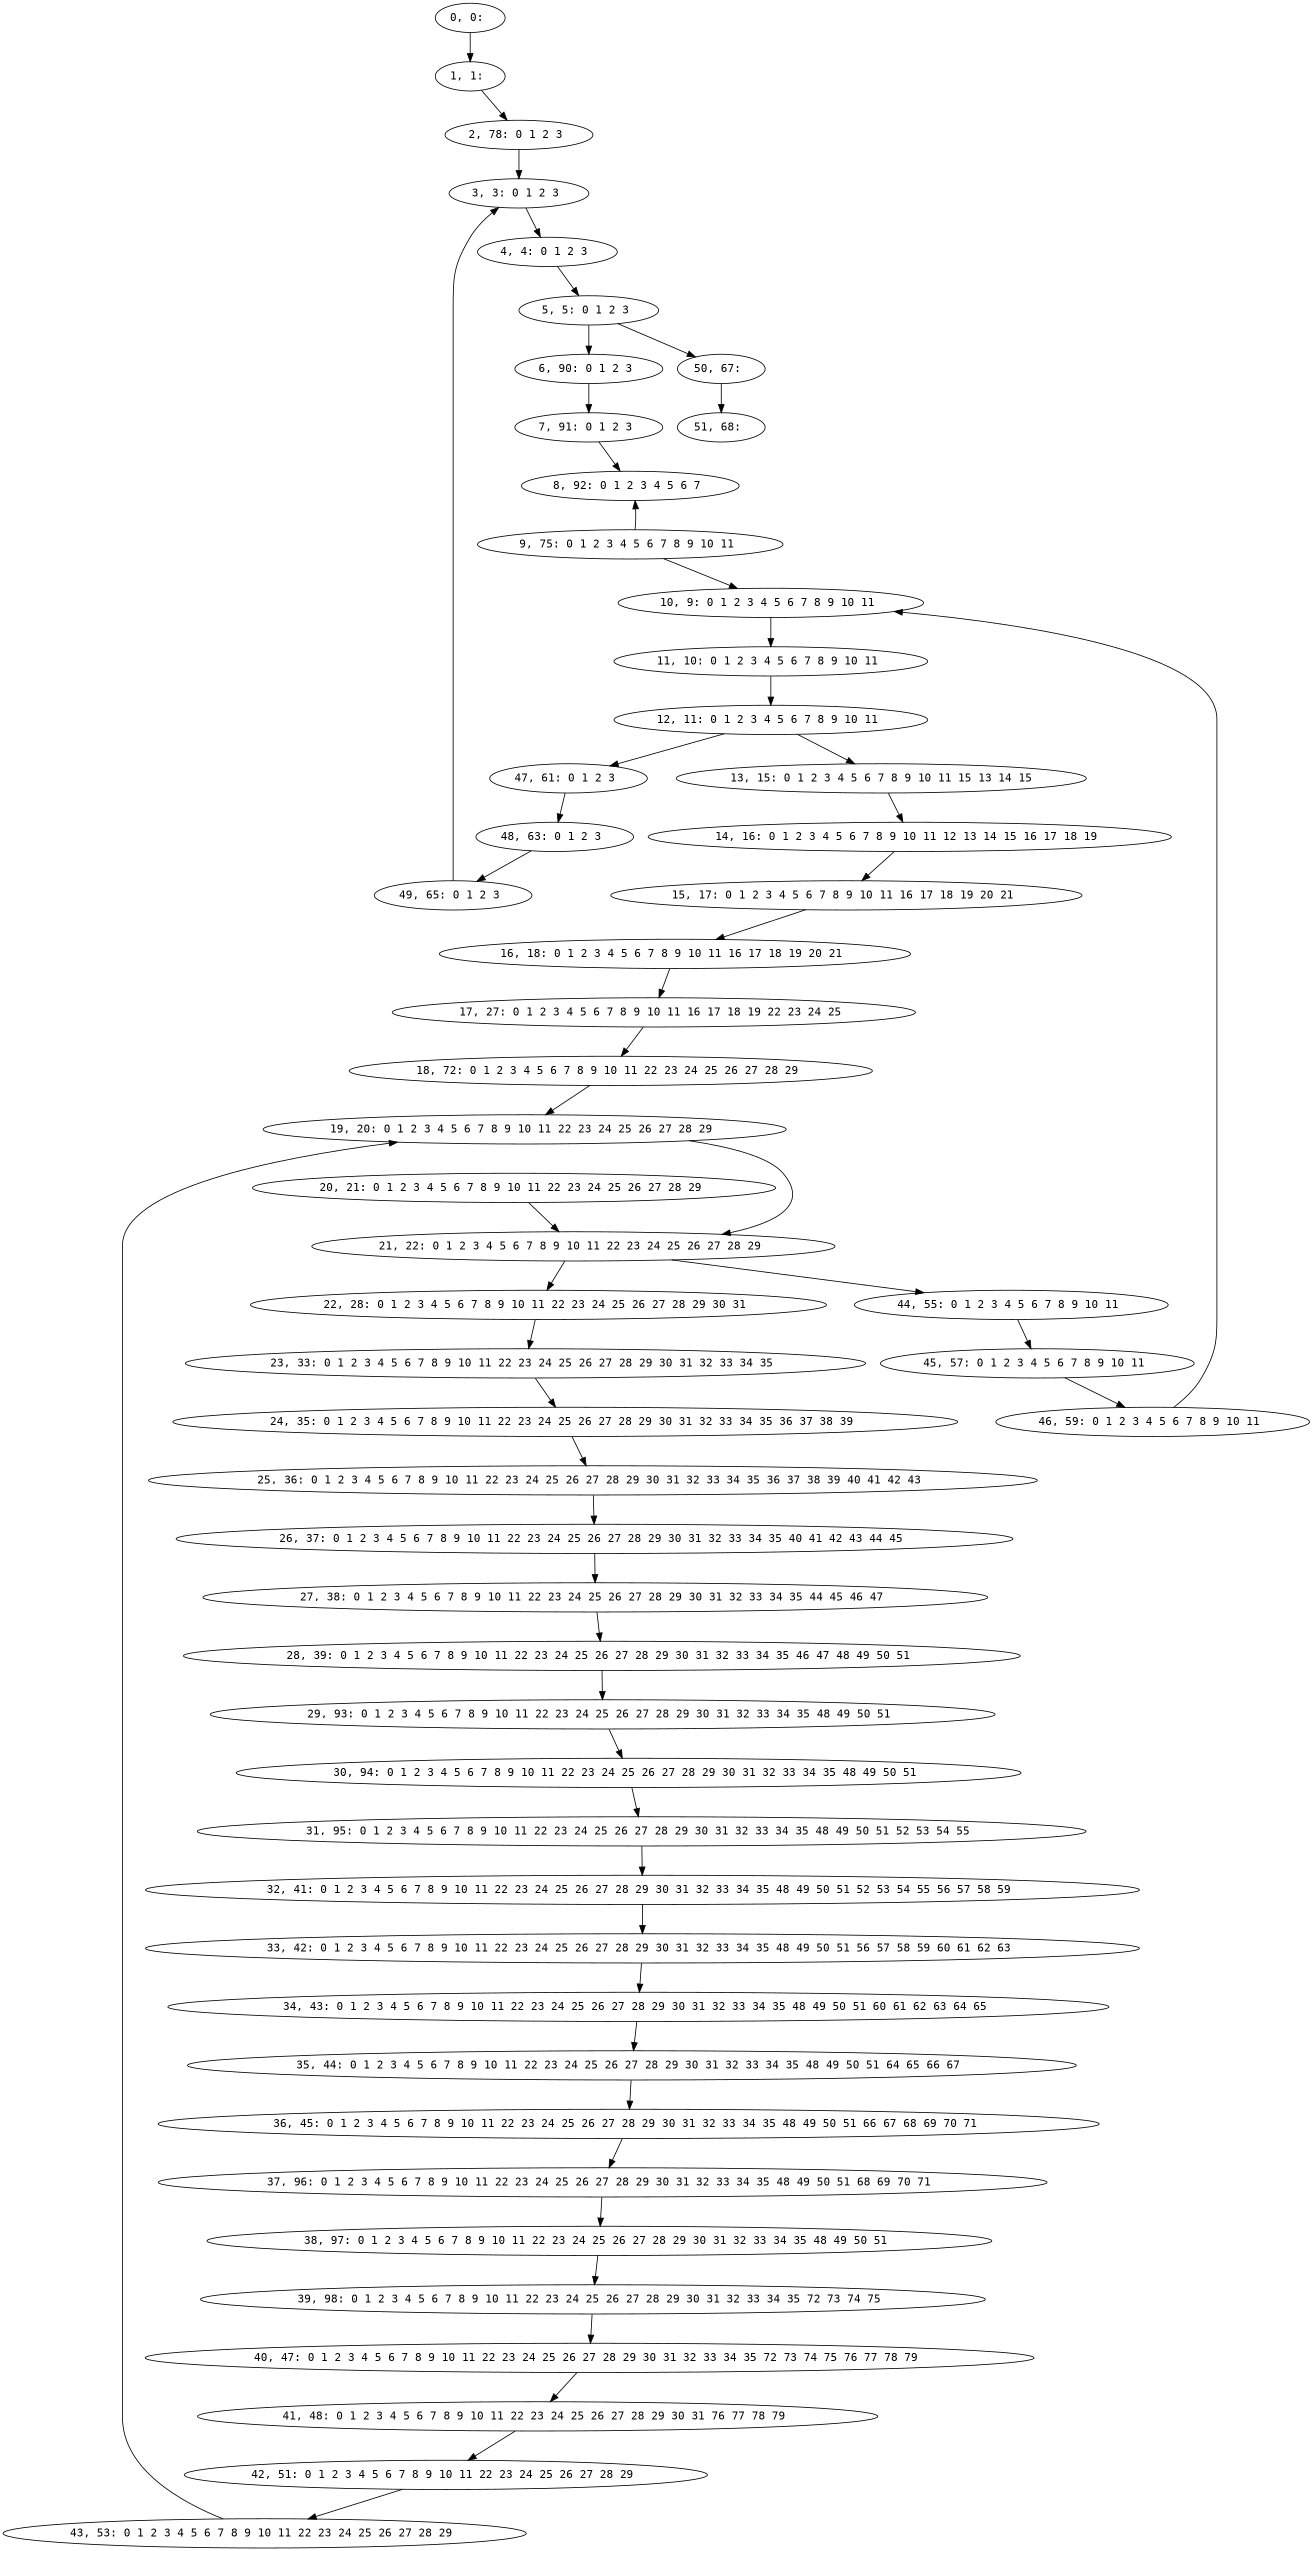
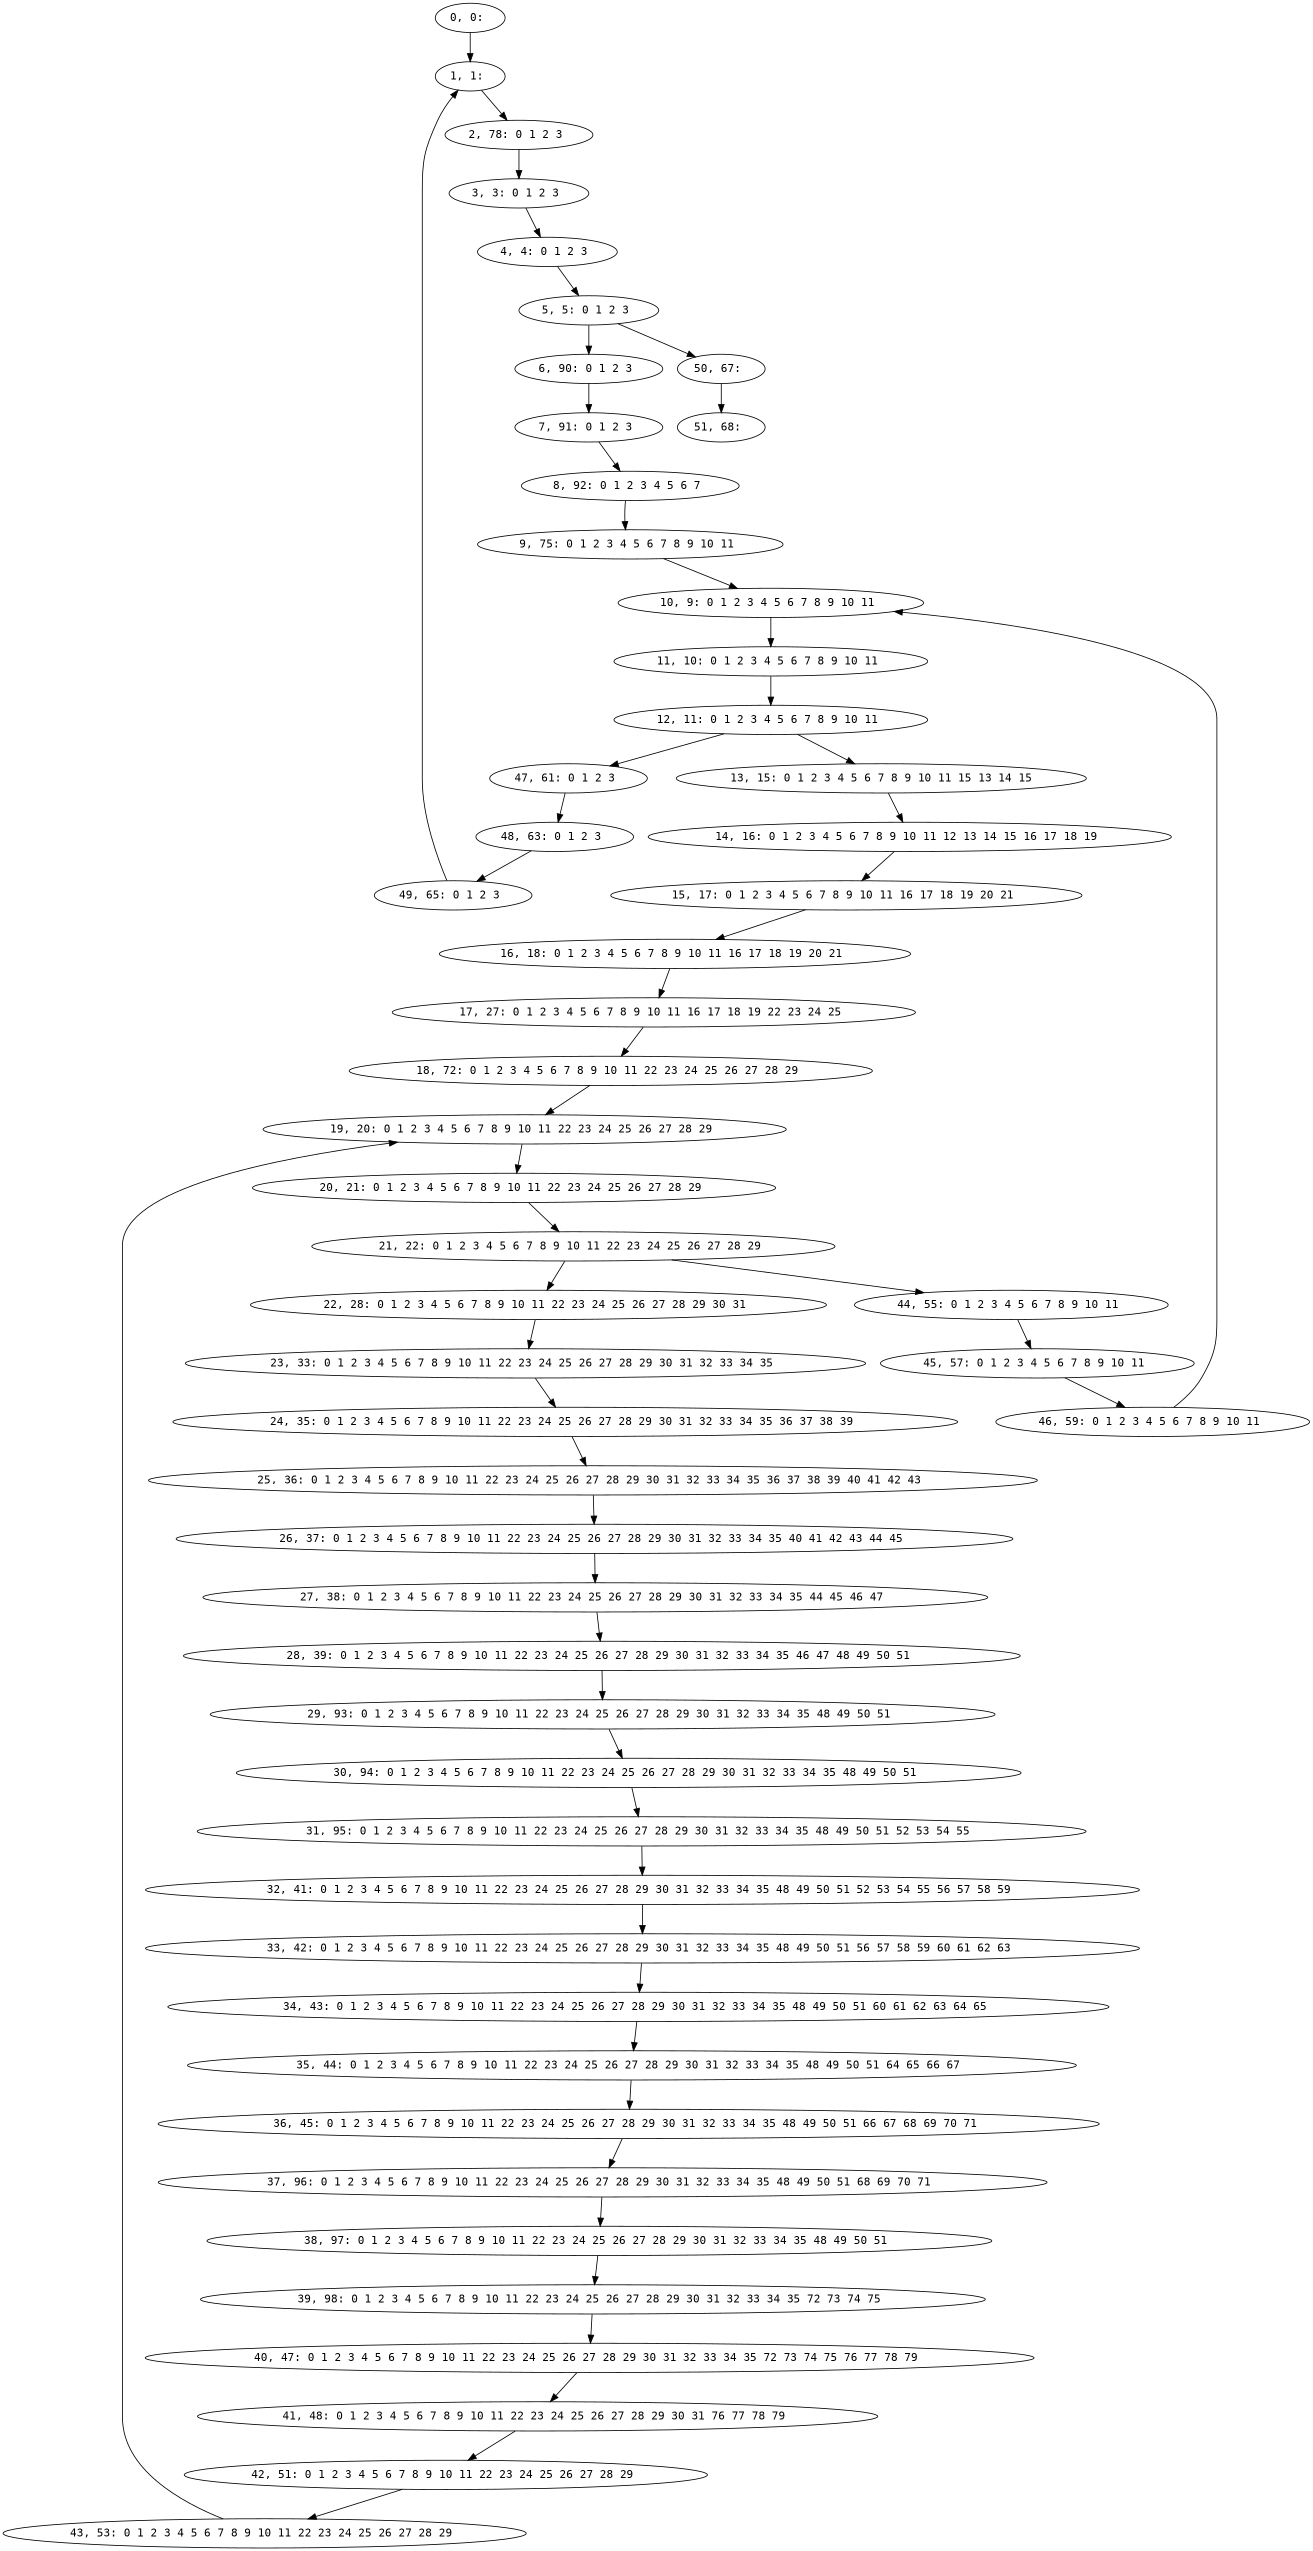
(636, 519) -> (625, 511)
(453, 541) -> (422, 487)
(783, 1173) -> (520, 1155)
